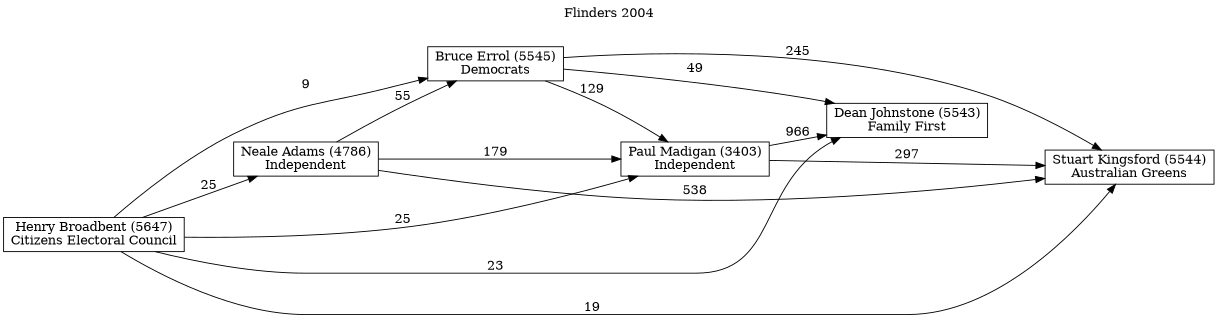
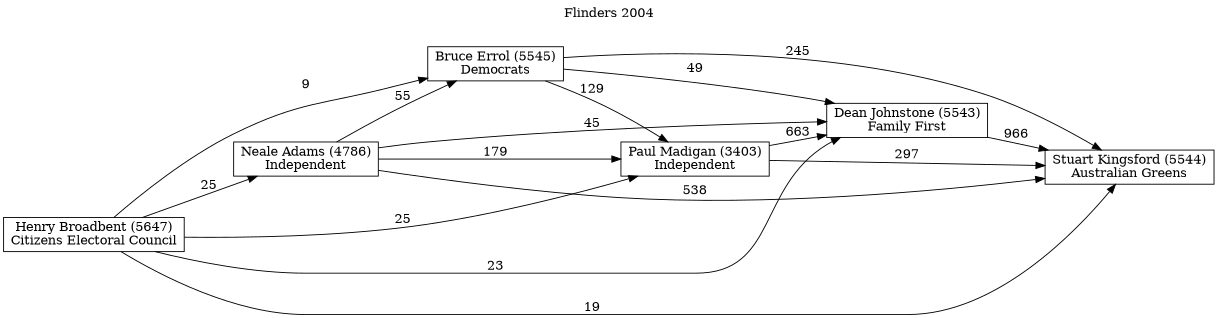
none -> (598, 130)
(798, 133) -> (798, 133)
none -> (1013, 143)
